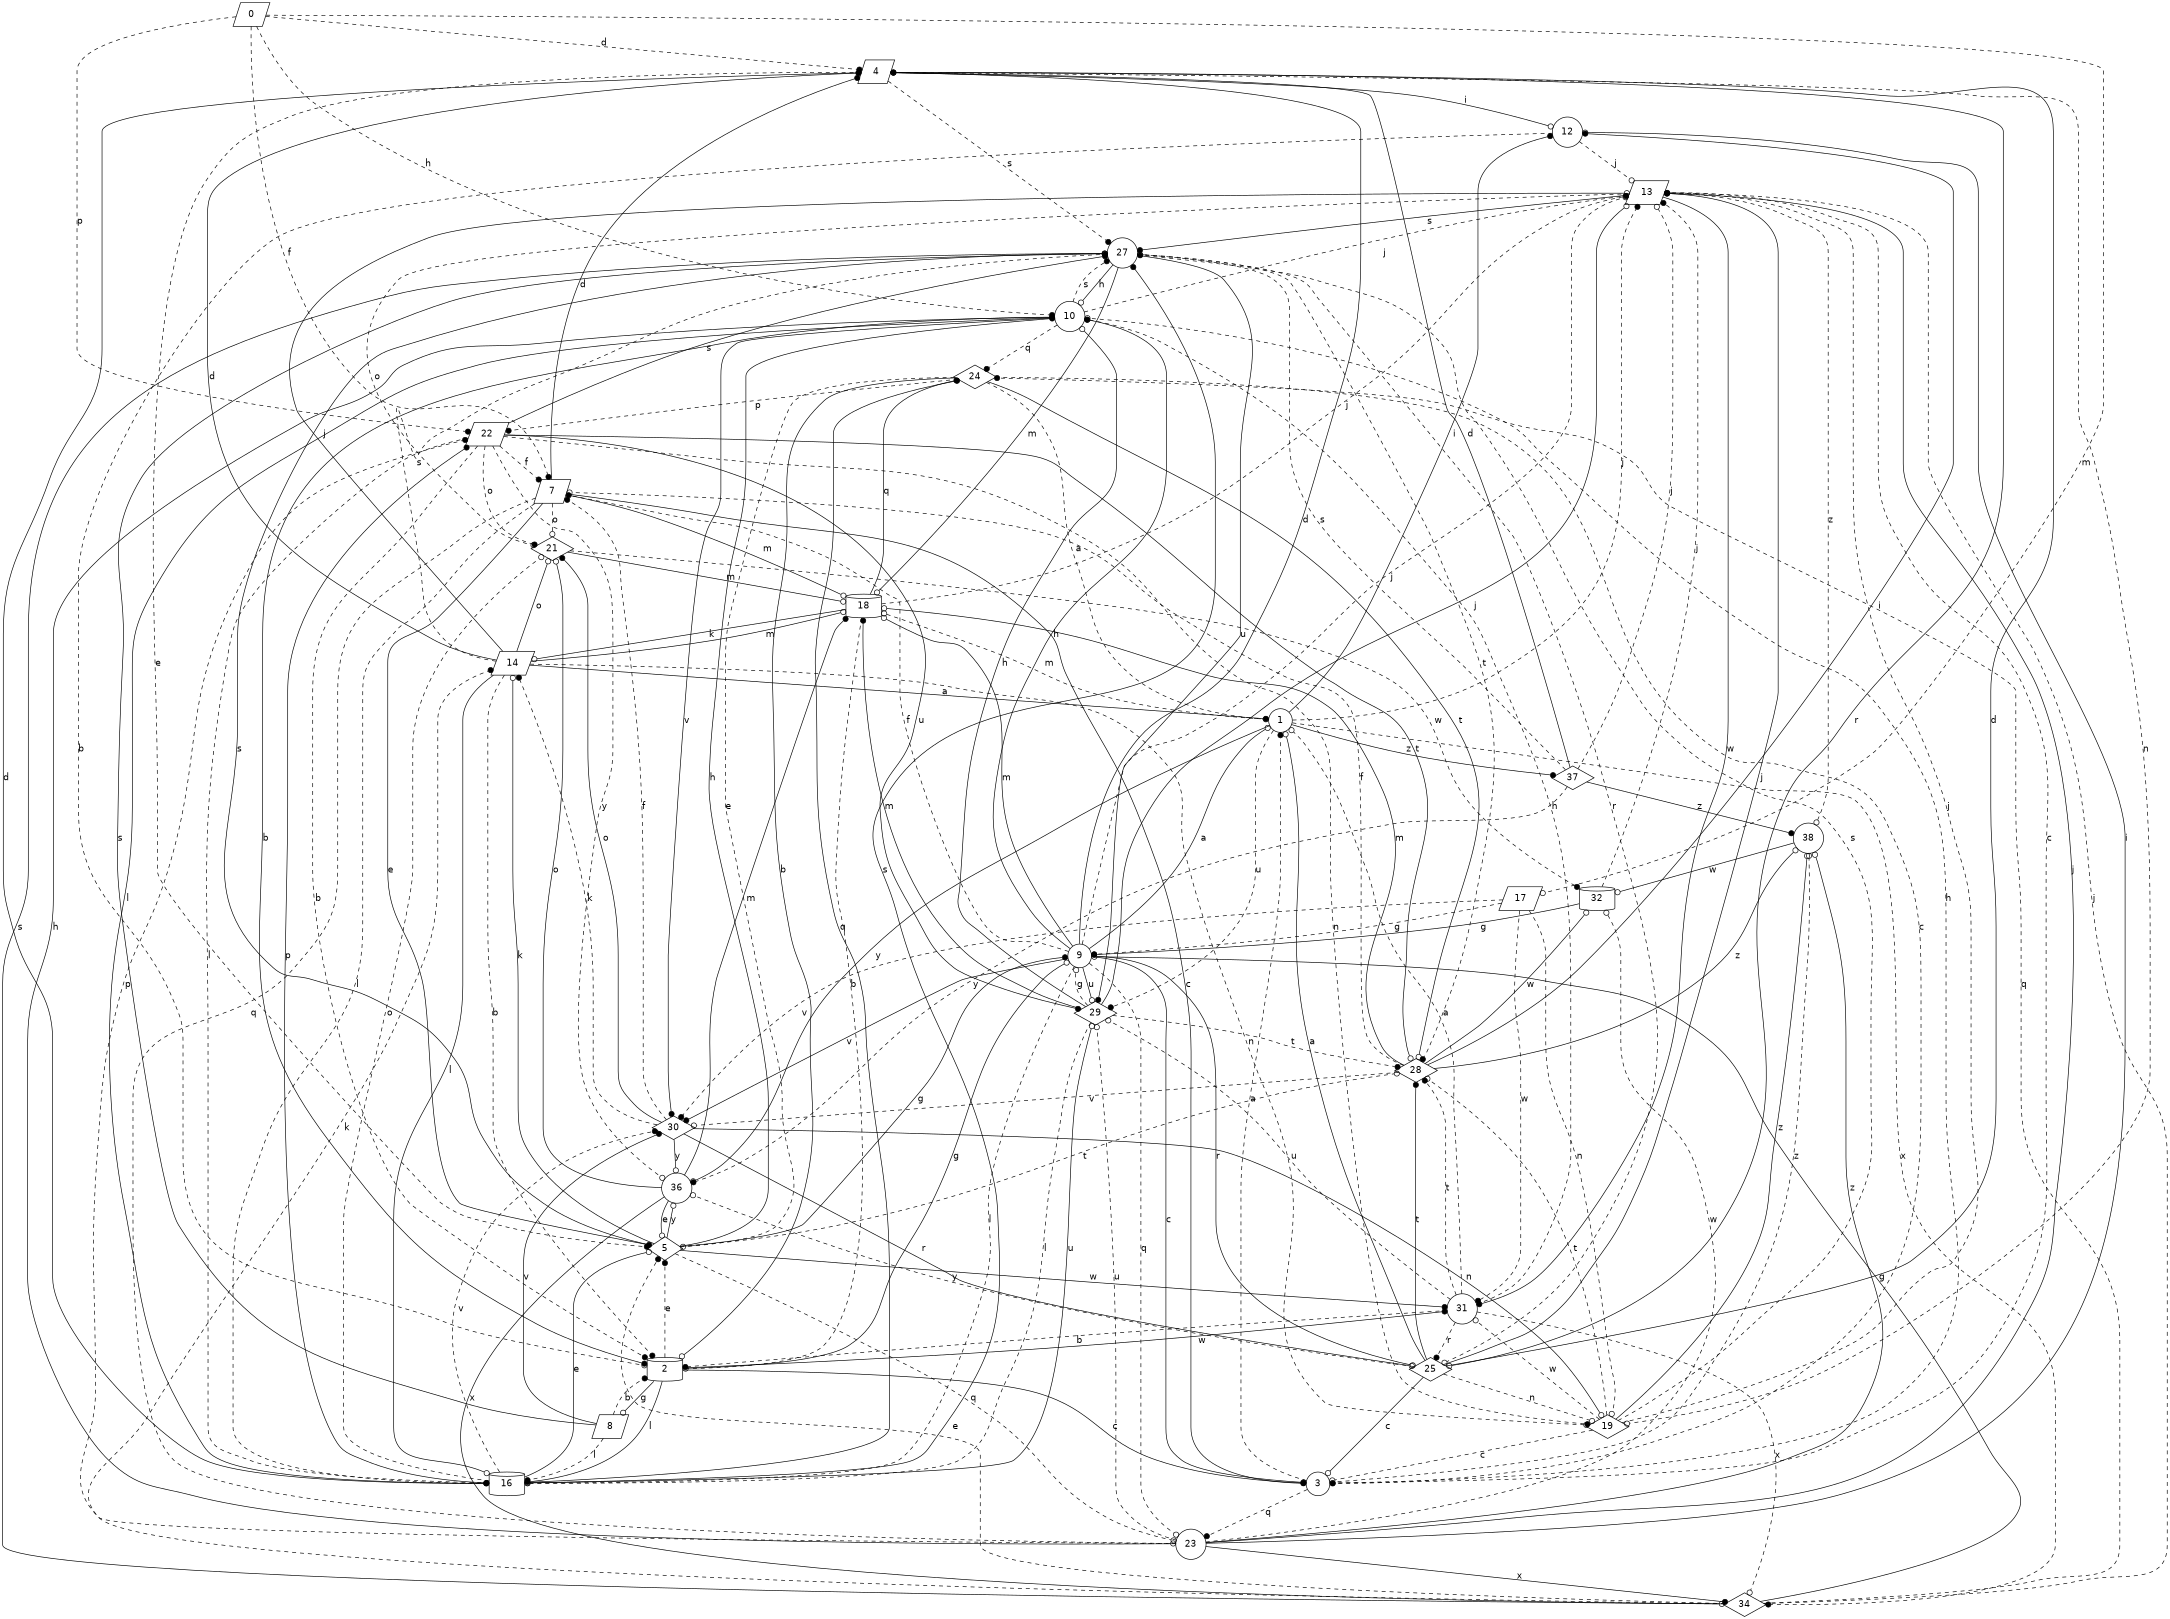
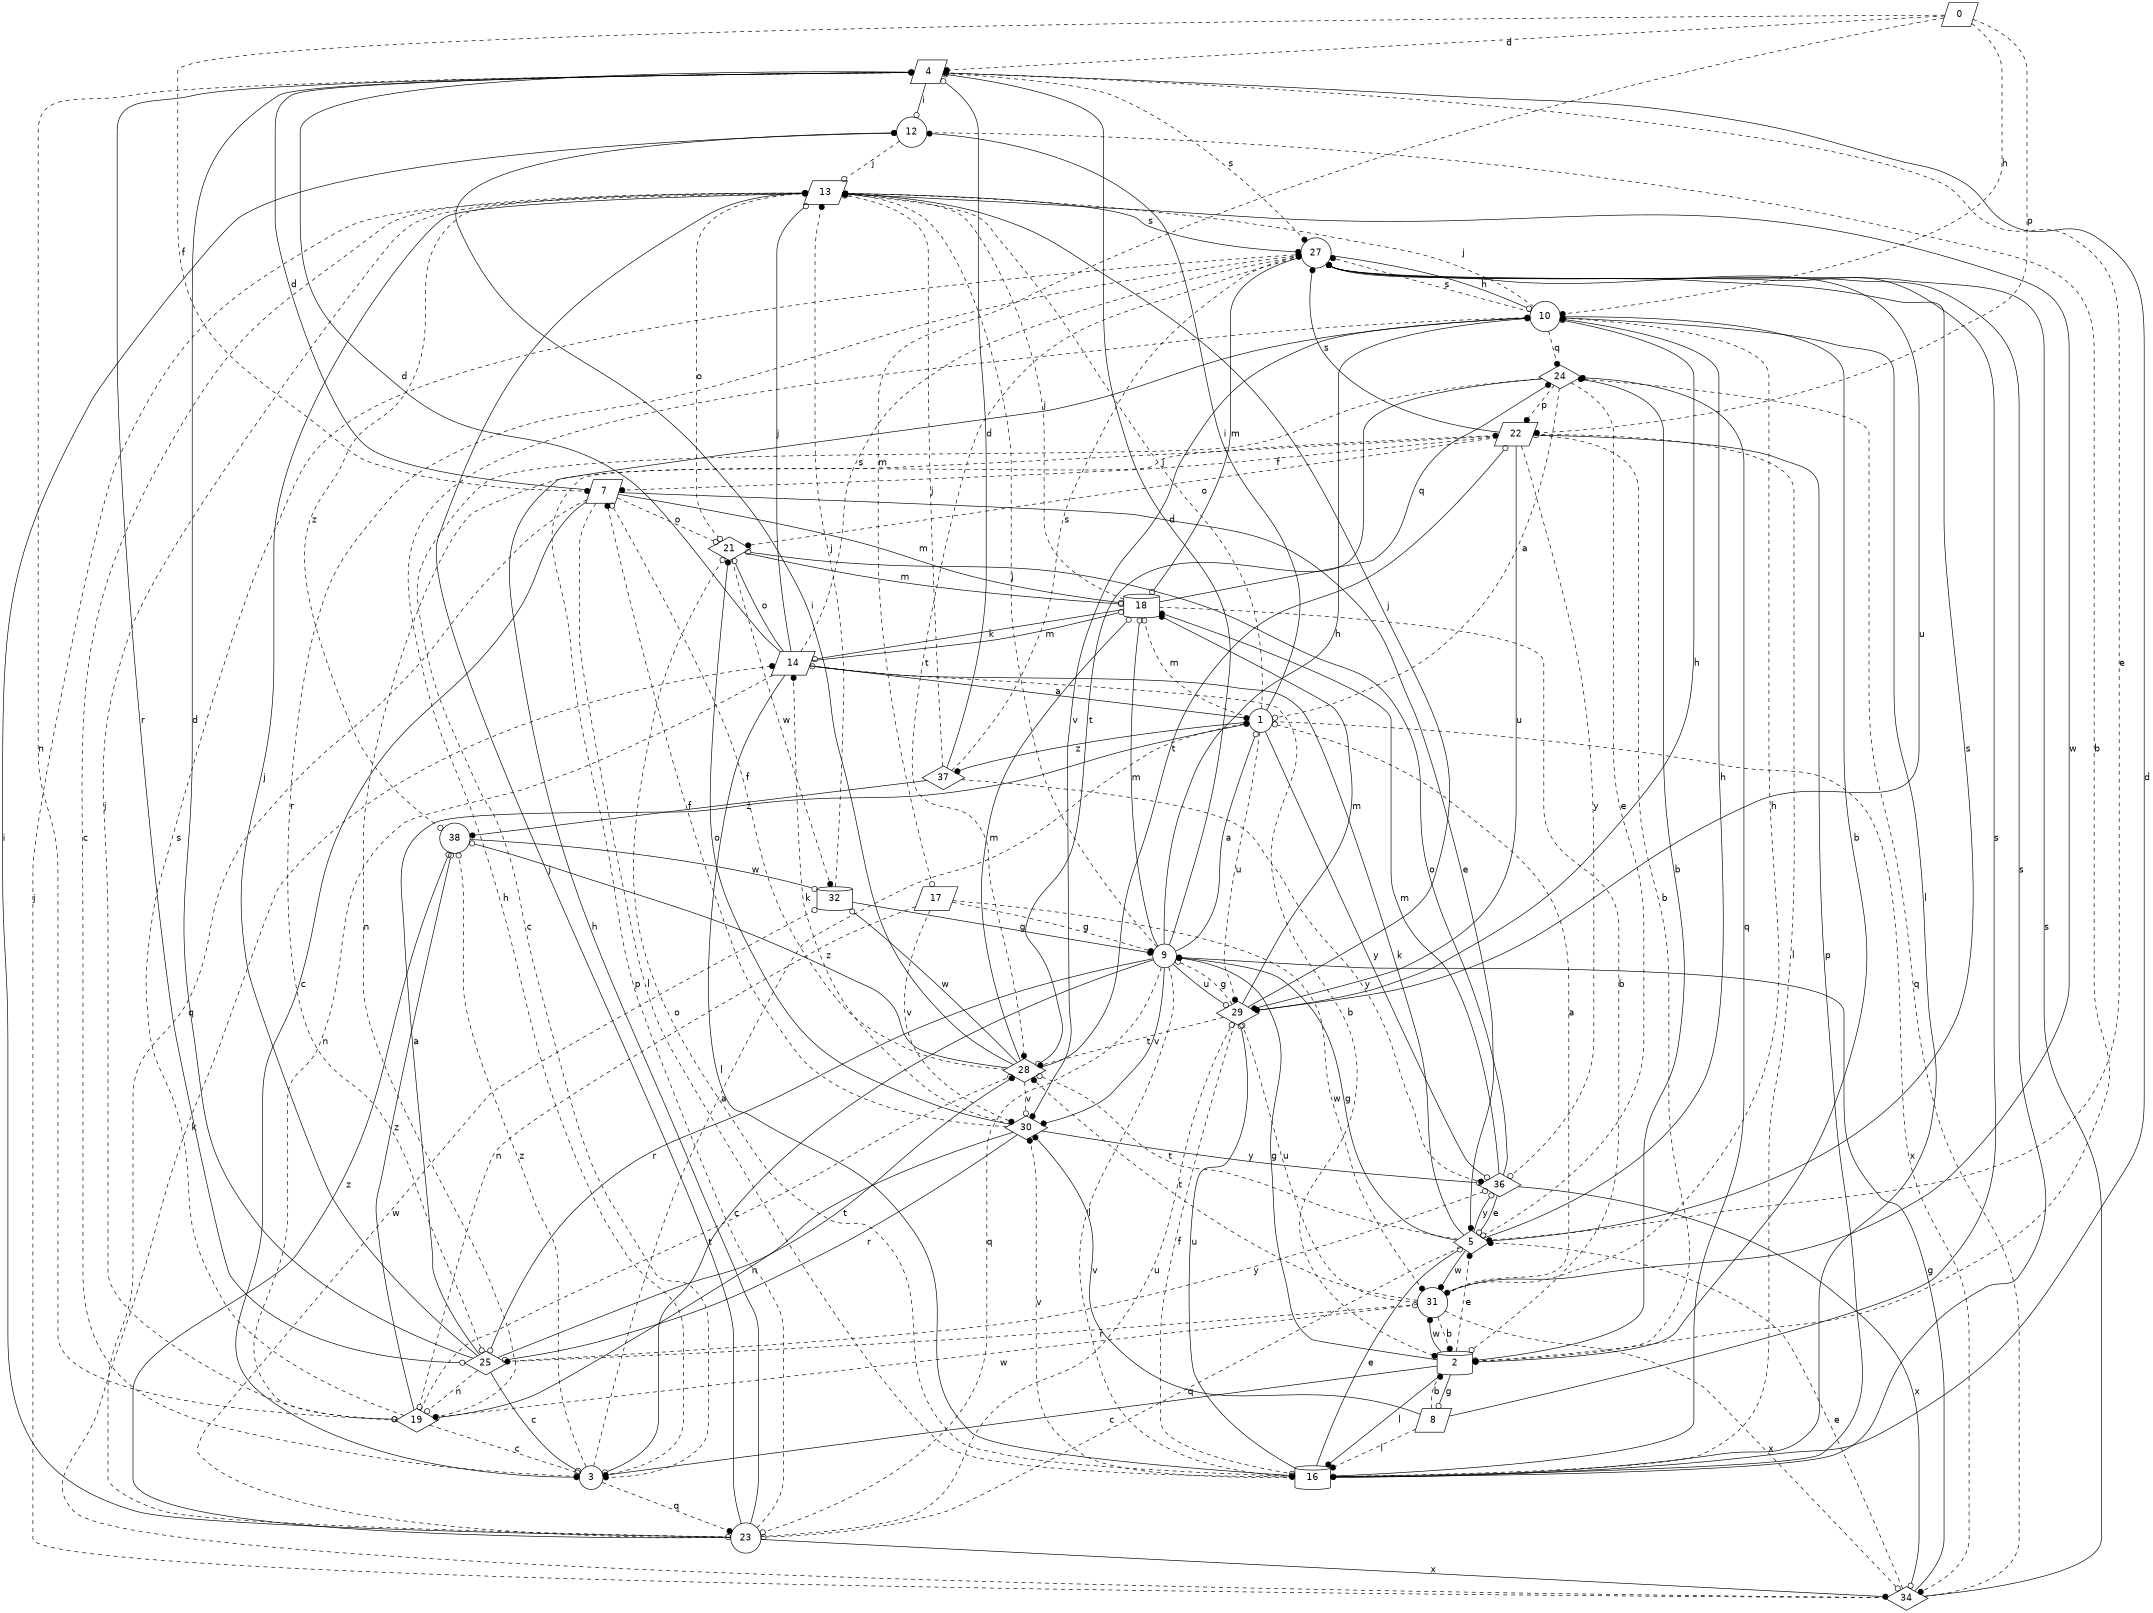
(1143, 530) -> (1190, 703)
(900, 642) -> none
(285, 995) -> (1833, 1077)
(677, 1188) -> (1500, 1185)
(1045, 1249) -> (1180, 1242)
